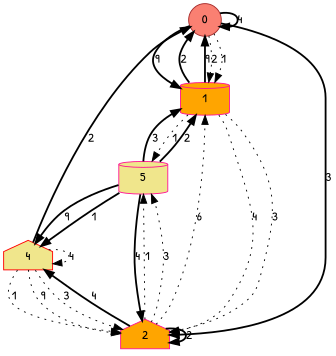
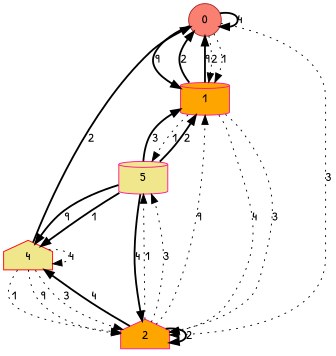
(326, 199) -> (326, 199)
(200, 217) -> (200, 217)
